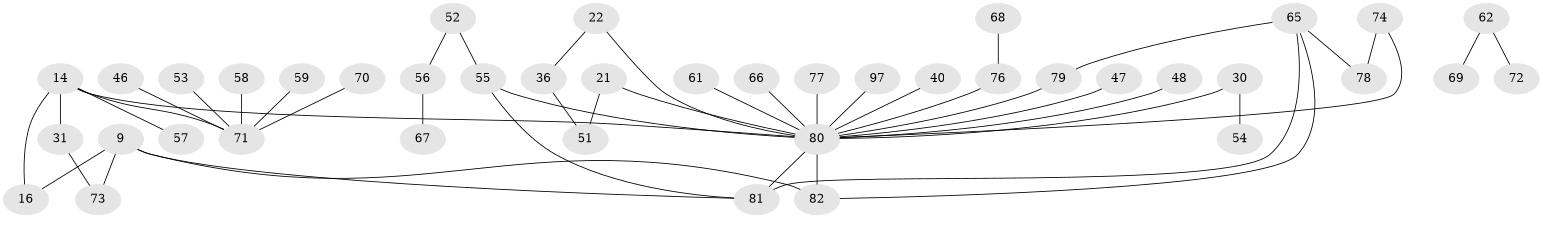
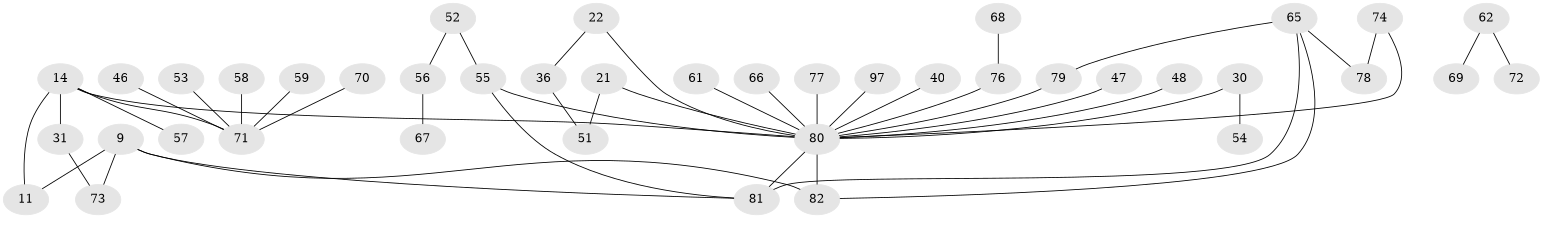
(26, 200) -> (26, 200)
